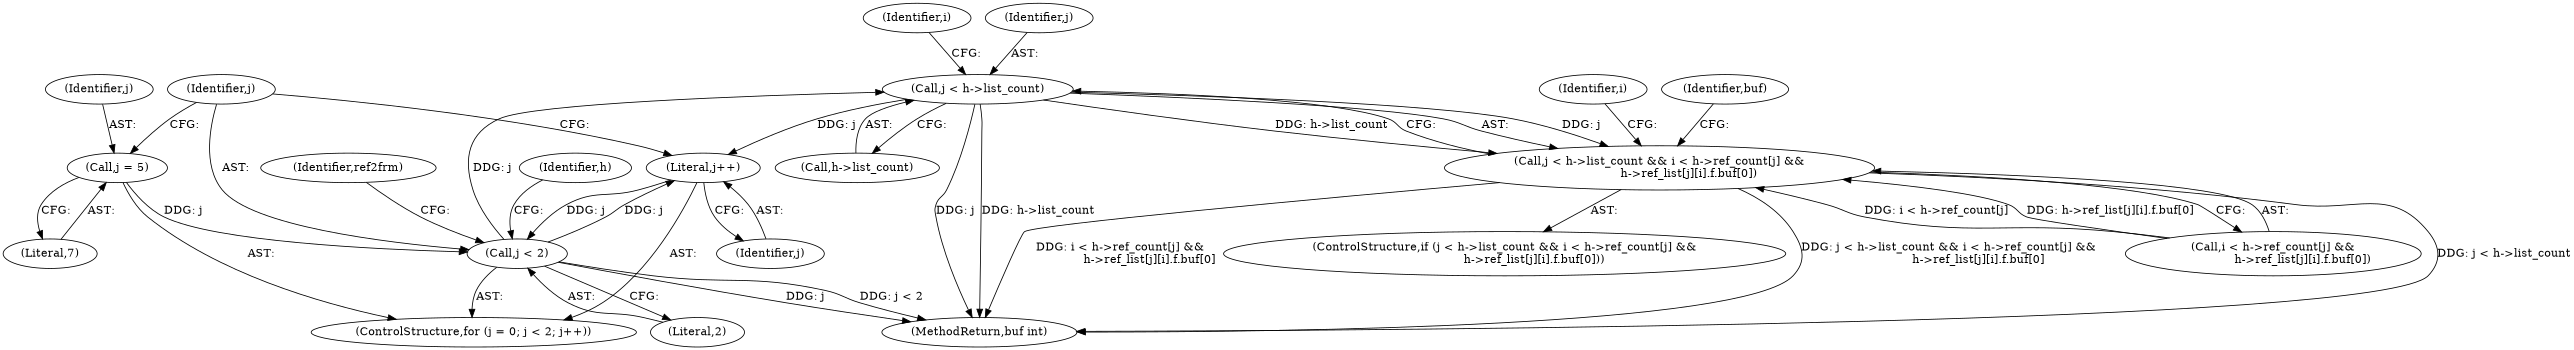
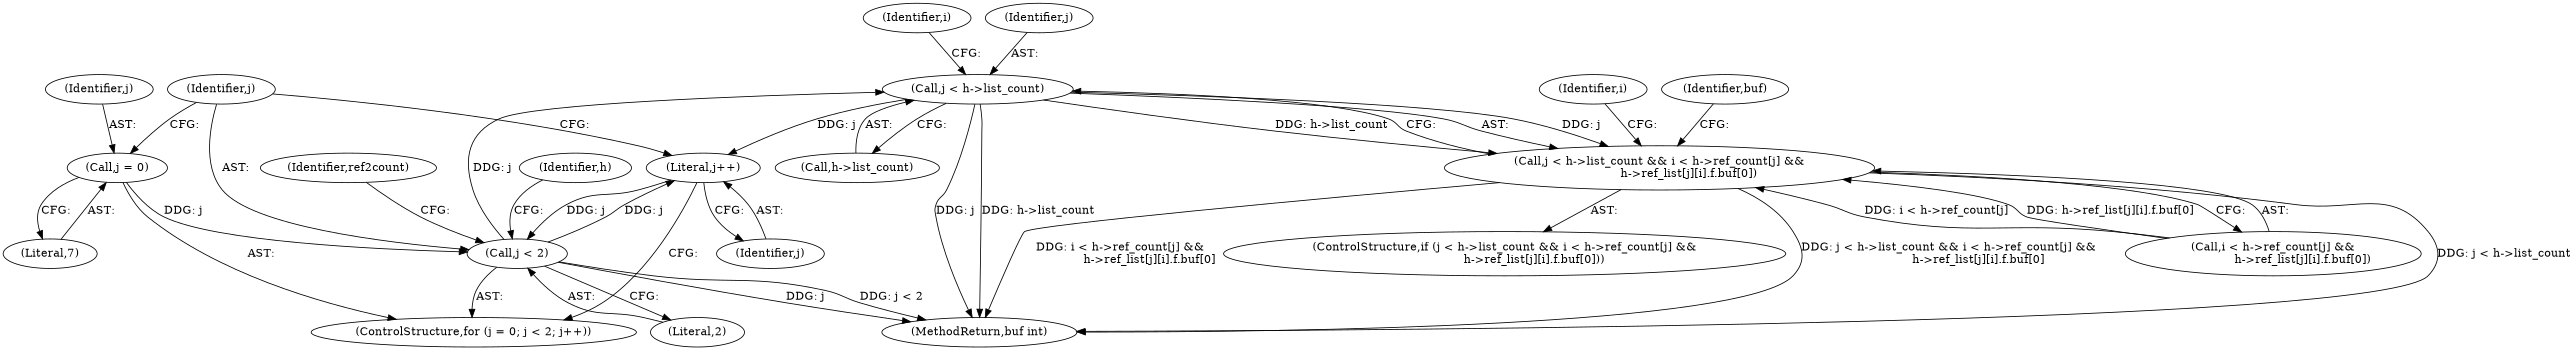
(117, 168) -> (117, 168)
(348, 168) -> (348, 168)
(685, 254) -> (685, 254)
